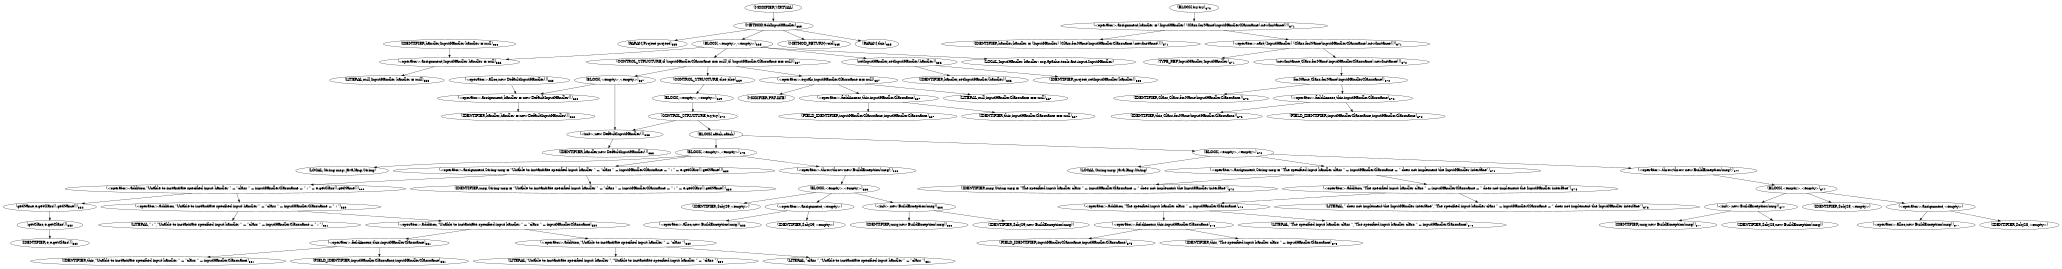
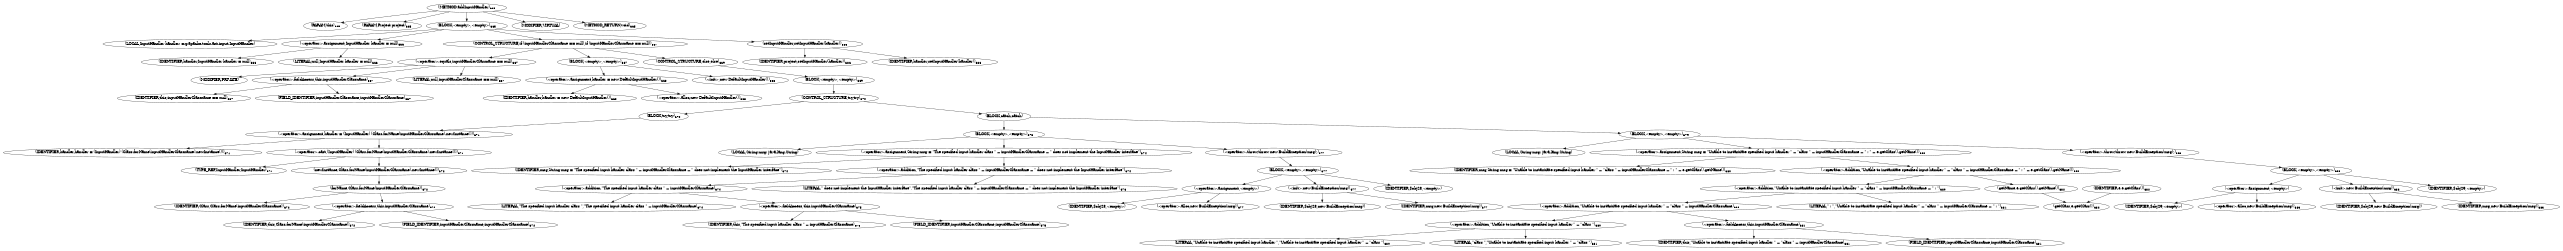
(773, 16) -> (503, 17)
(450, 52) -> (281, 53)
(513, 88) -> (653, 89)
(655, 125) -> (745, 108)
(606, 153) -> none
(50, 233) -> (2100, 197)
